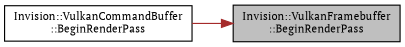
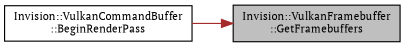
(317, 23) -> (317, 23)
